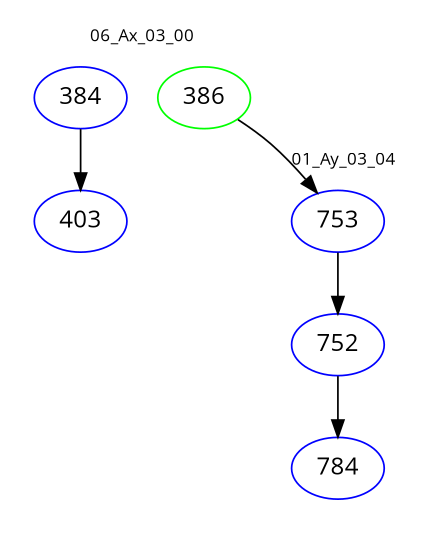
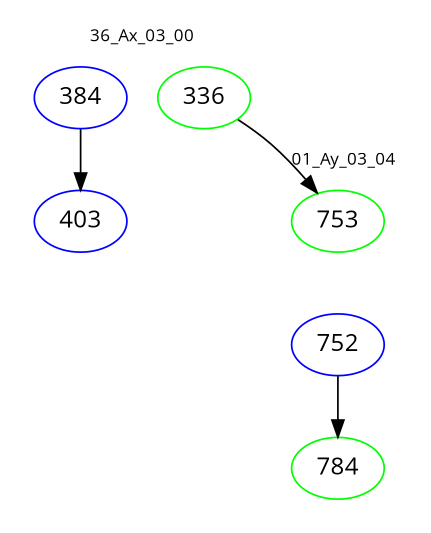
(142, 37) -> (142, 37)
(204, 98) -> (204, 98)
(338, 221) -> (338, 221)
(338, 275) -> none
(338, 468) -> (338, 468)
